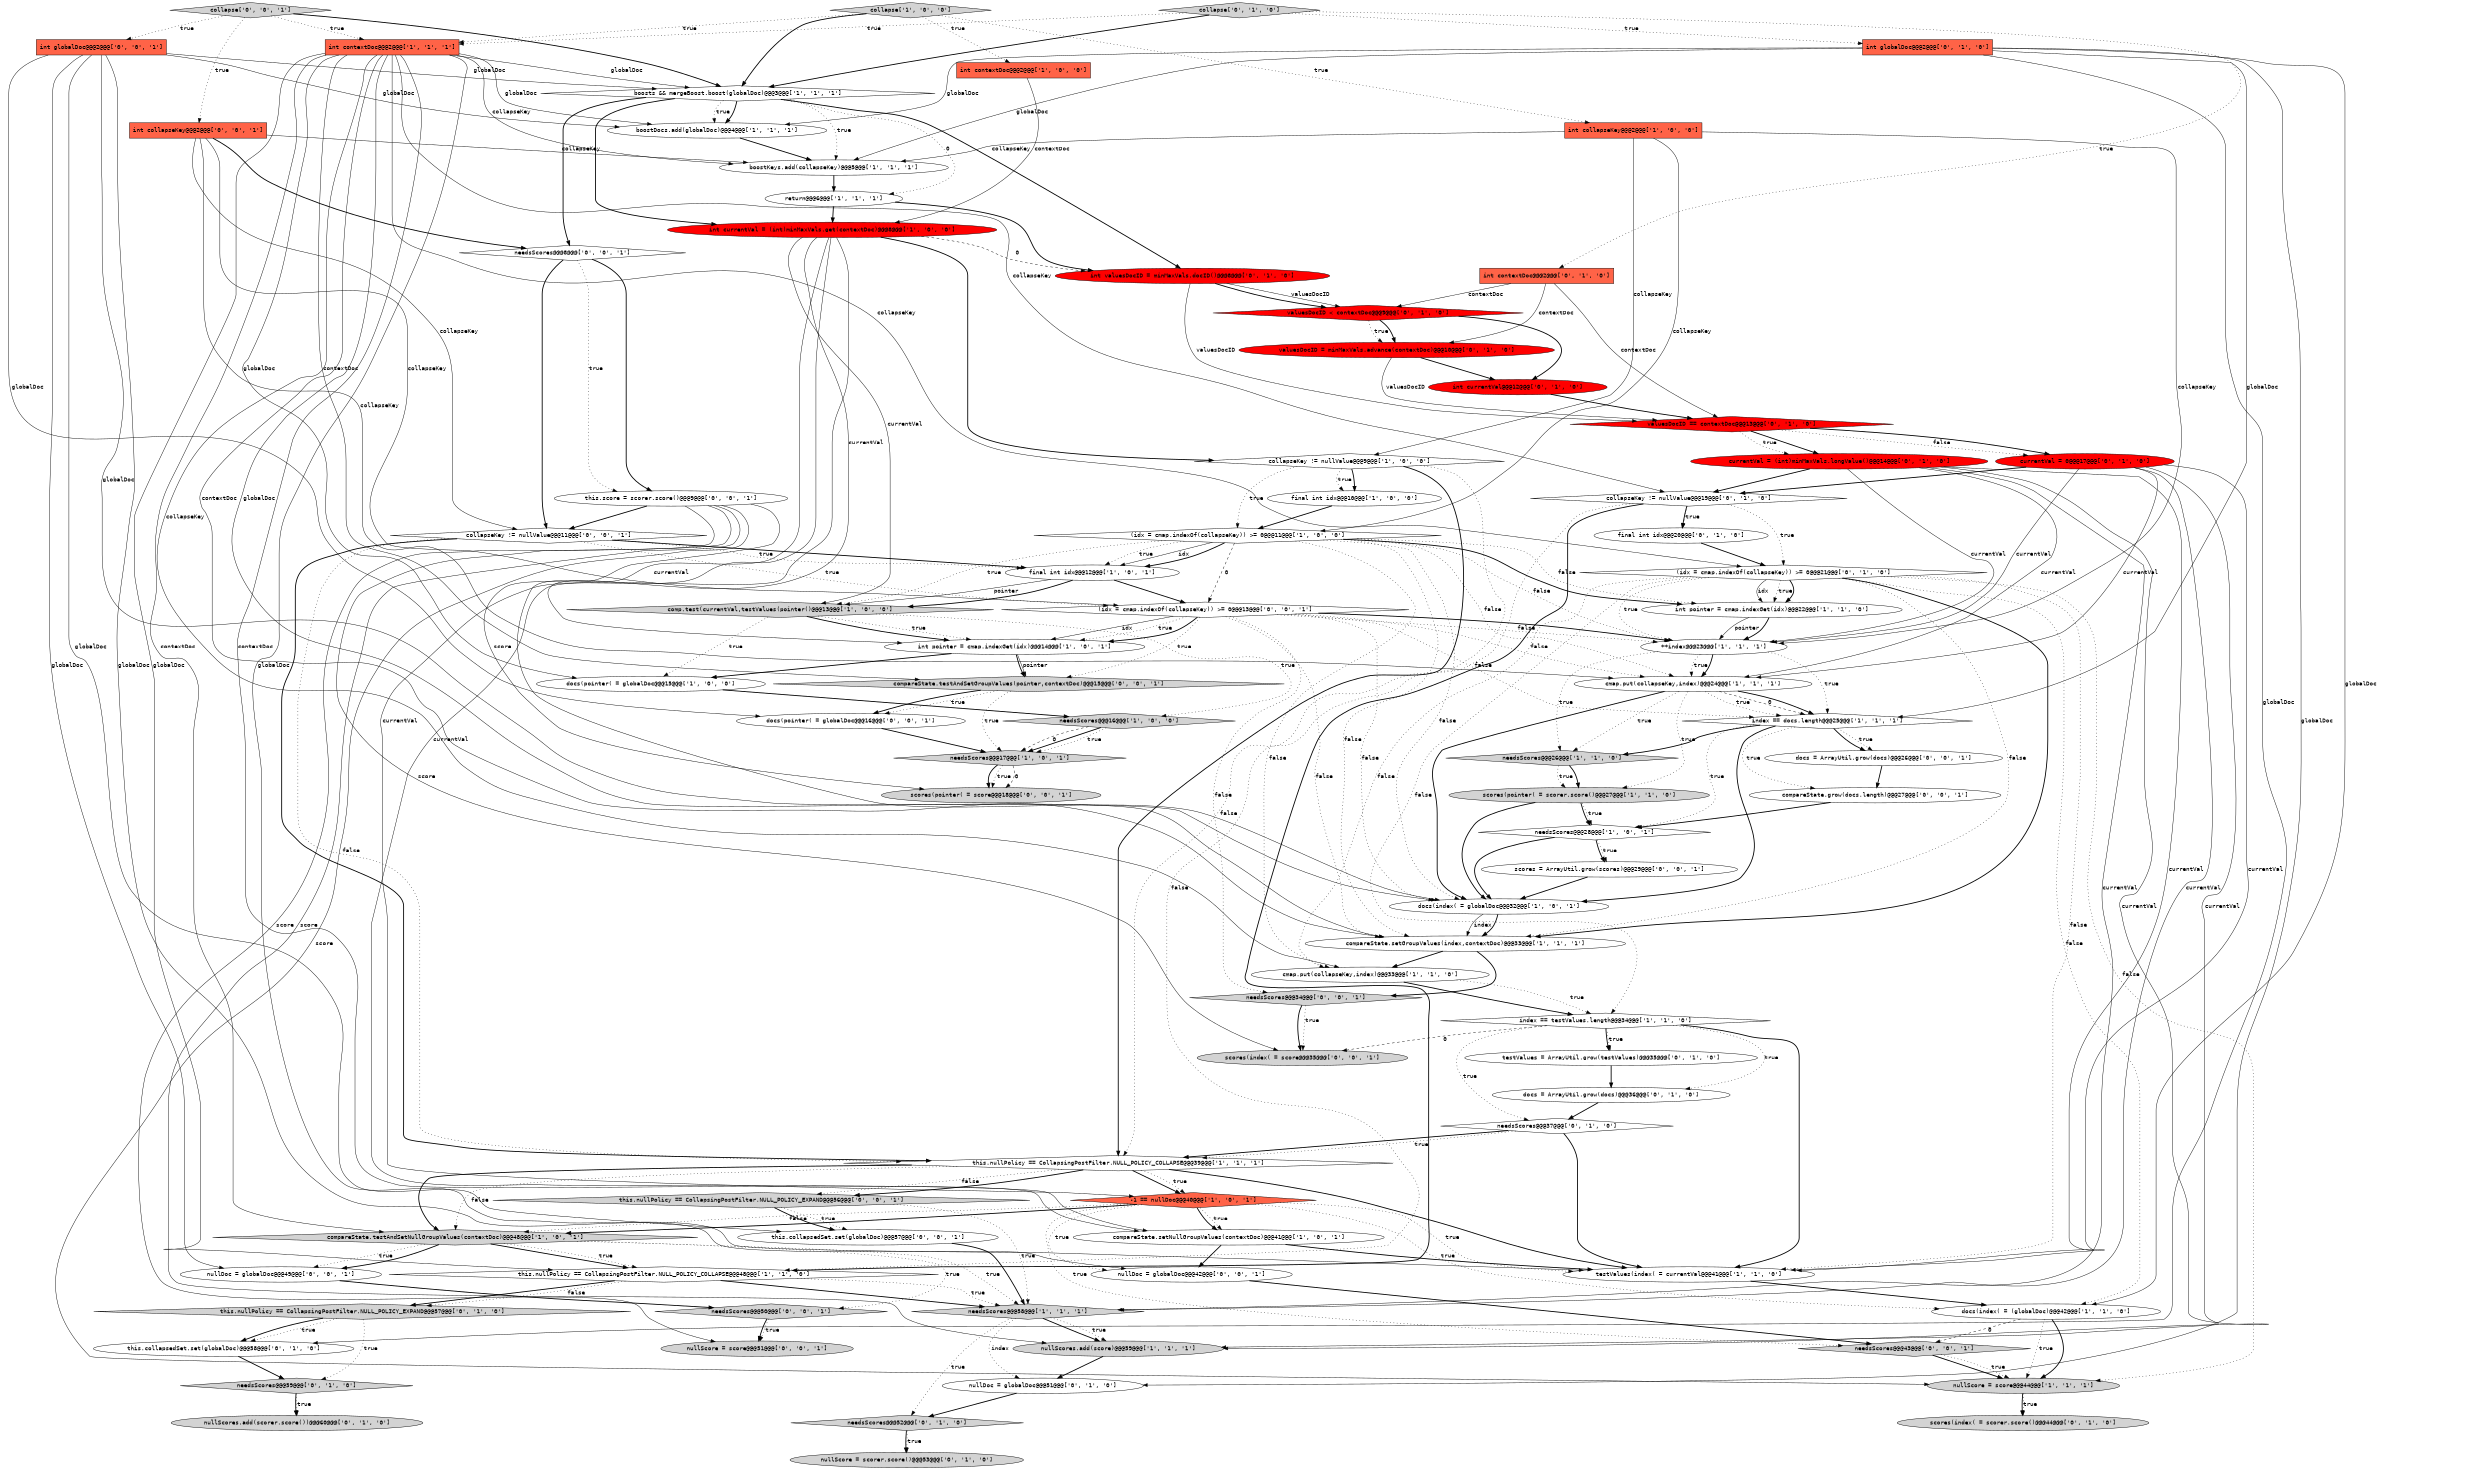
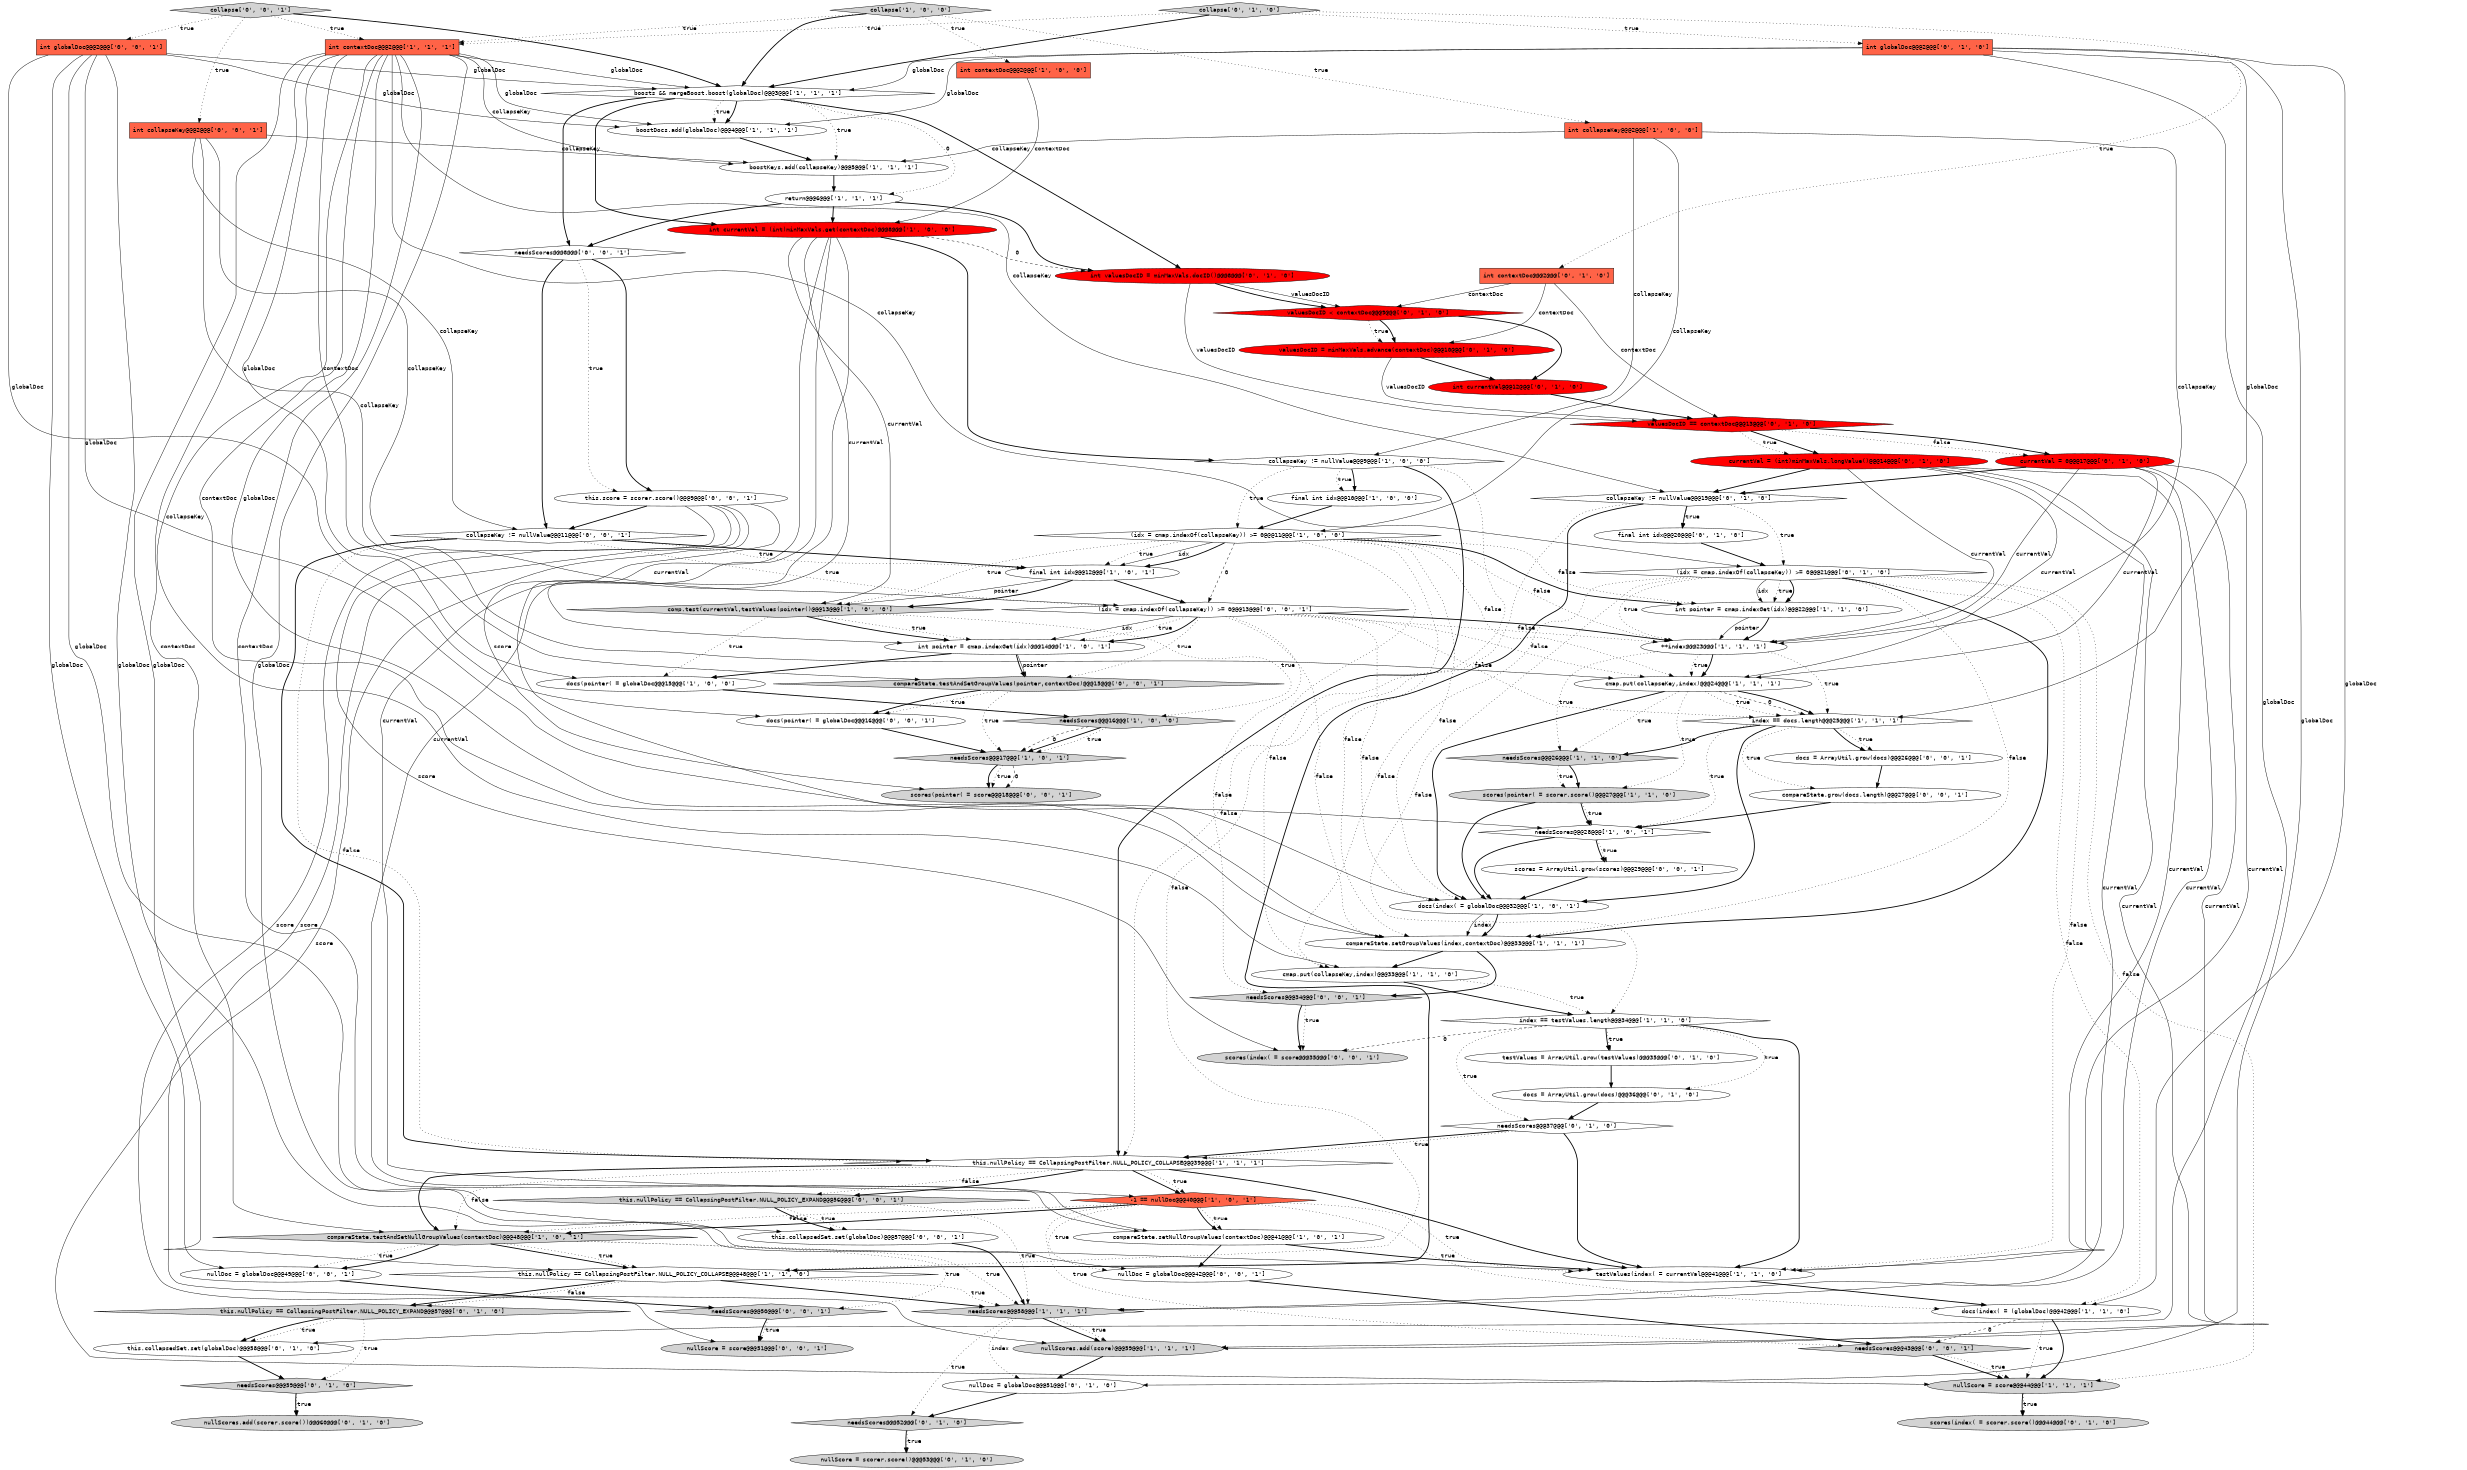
(1354, 56) -> (1353, 51)
(358, 216) -> (685, 218)
(499, 711) -> (564, 743)
